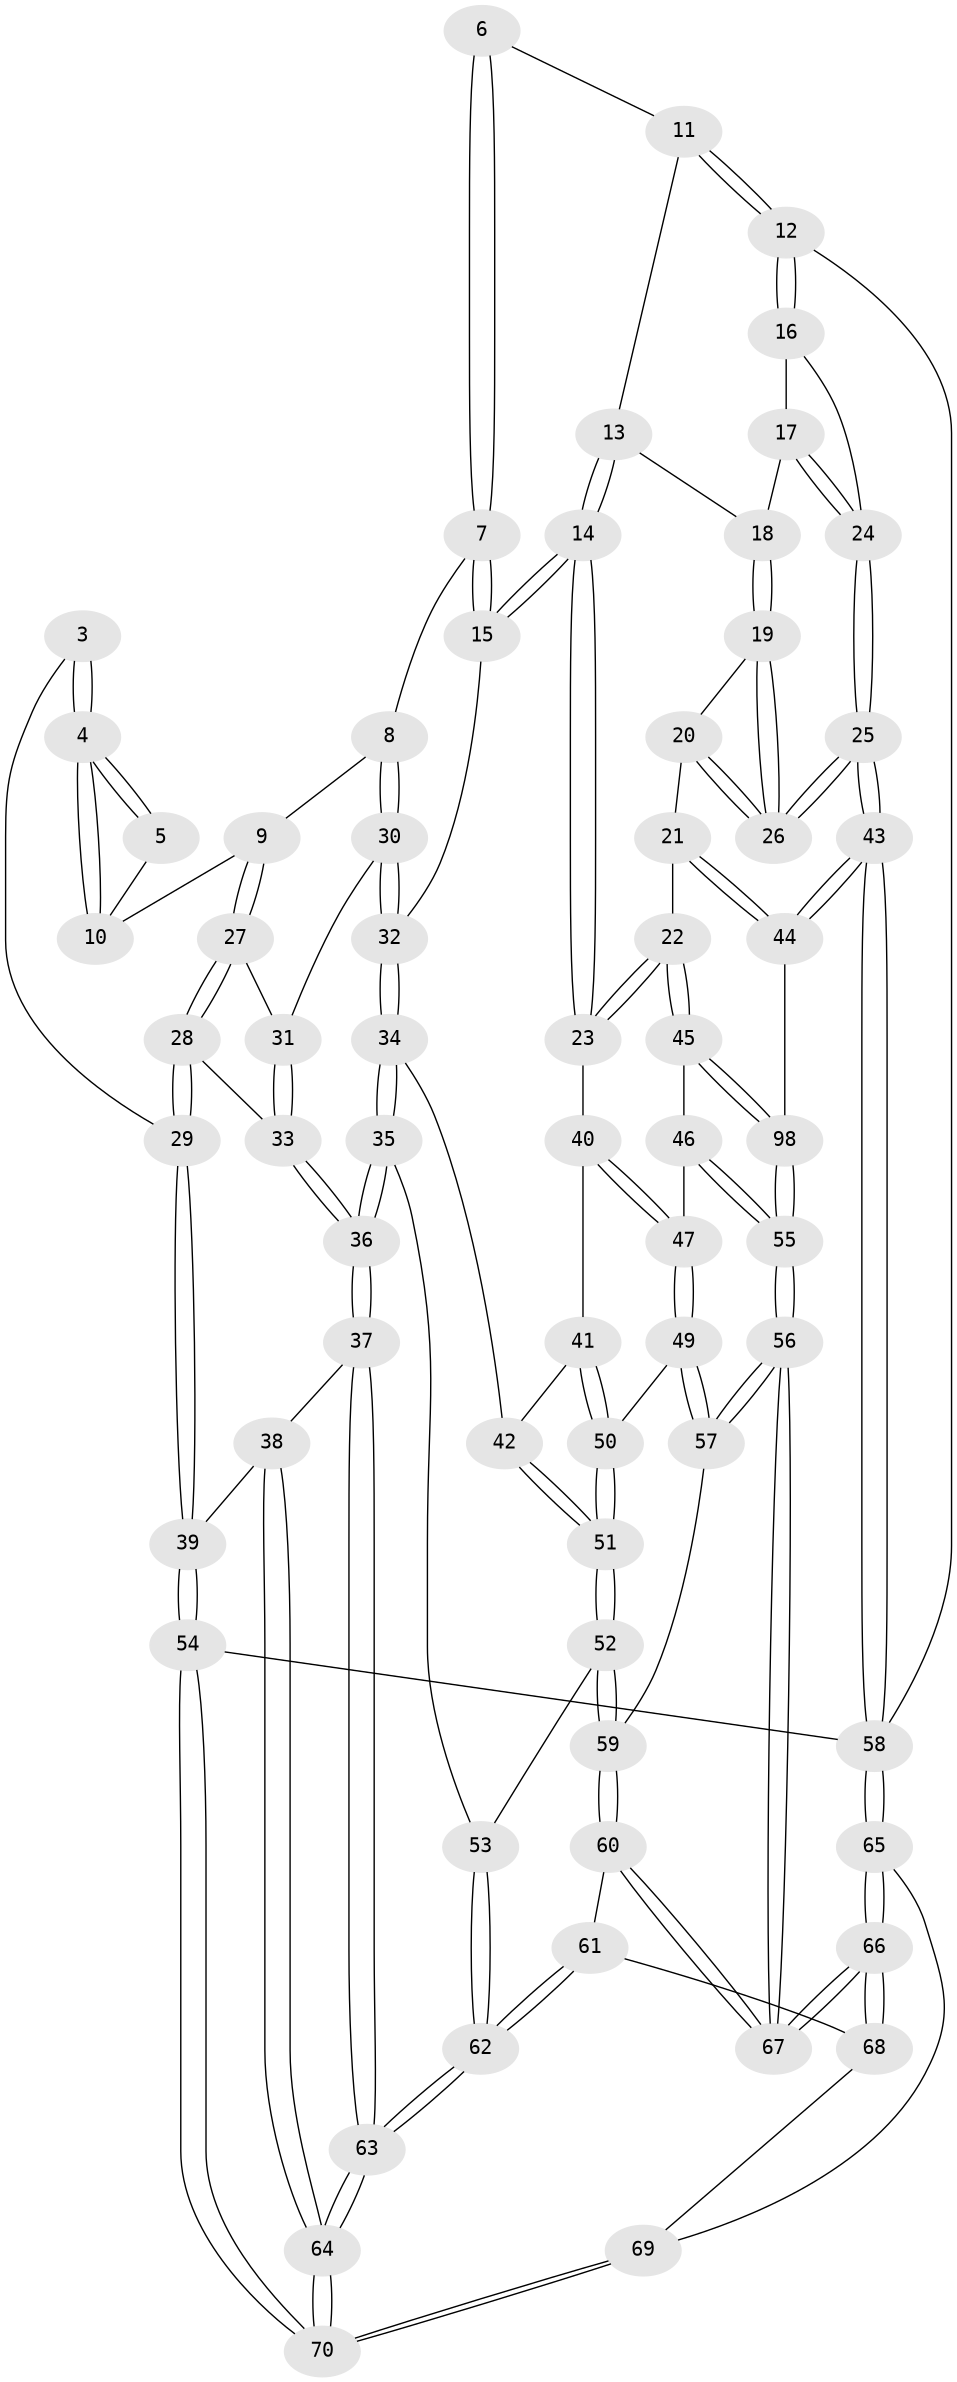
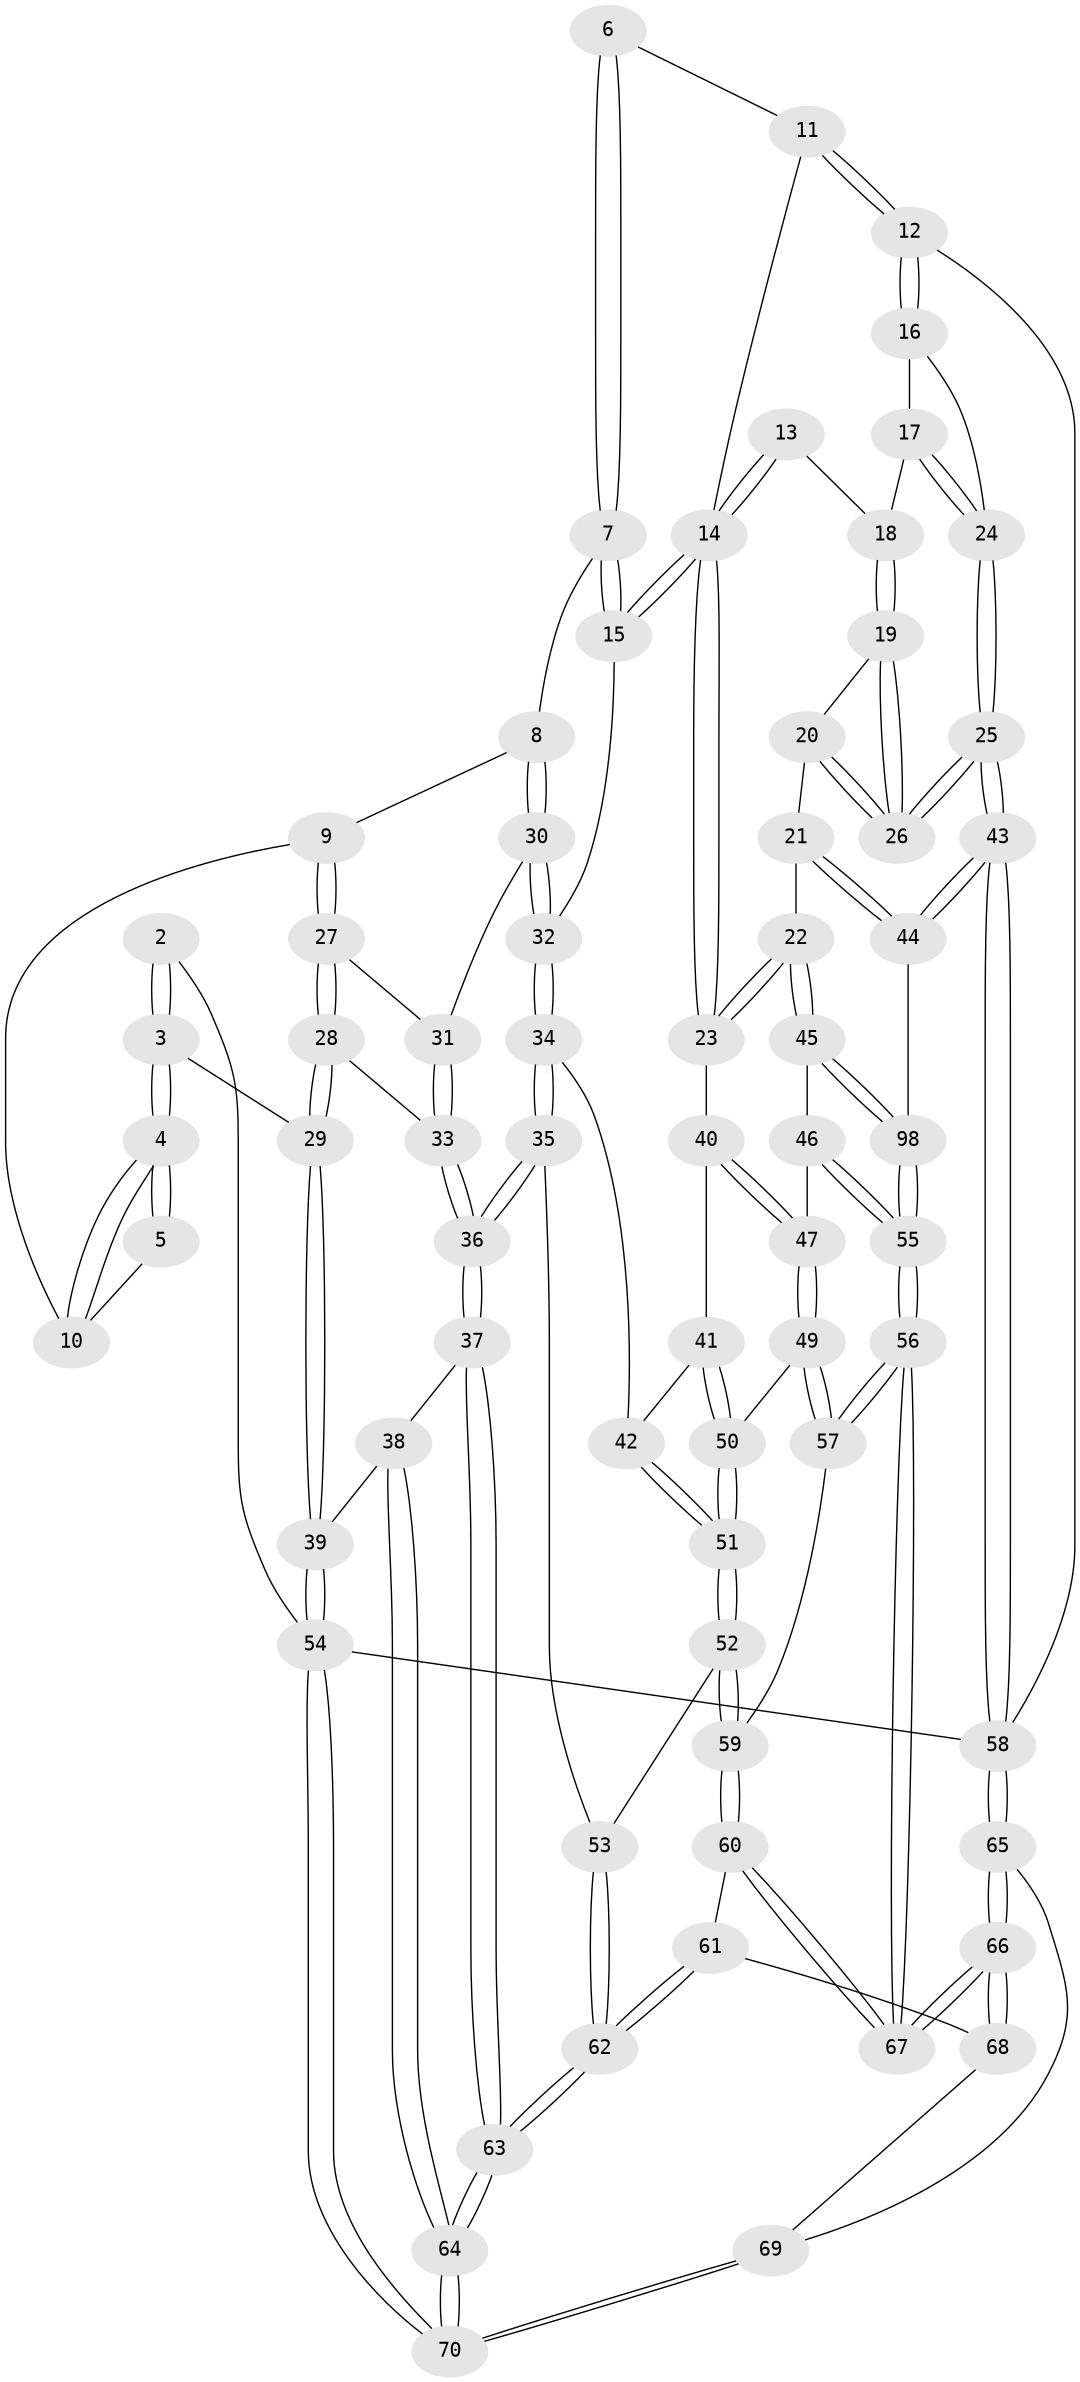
(649, 283) -> (754, 333)
none -> (161, 939)
